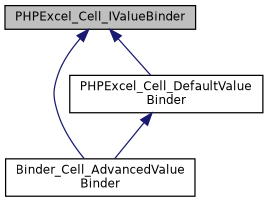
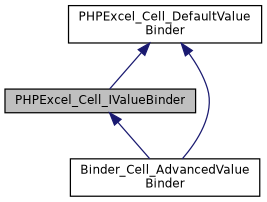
(135, 57) -> (126, 71)
